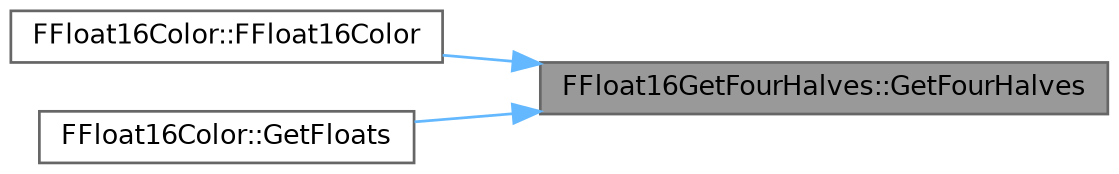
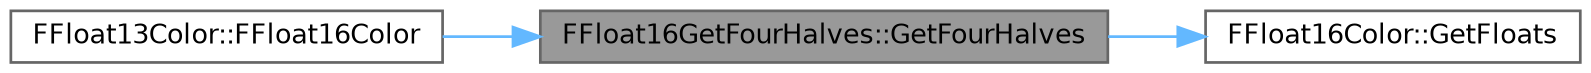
(227, 37) -> (227, 37)
(463, 118) -> (1143, 37)
